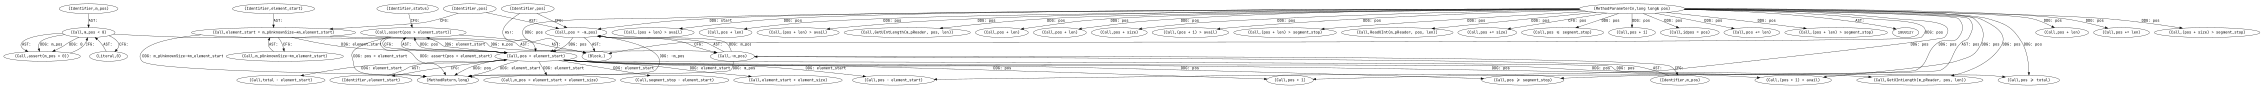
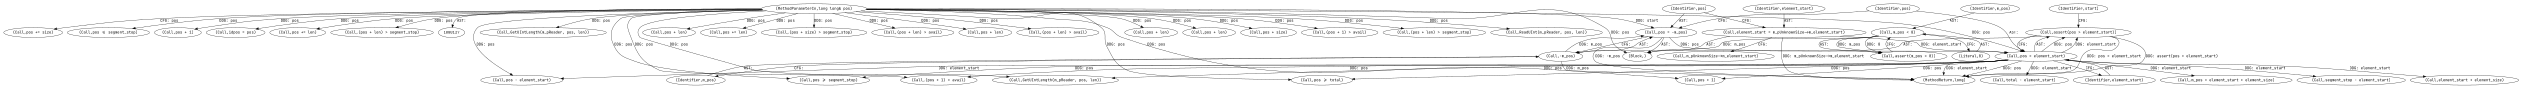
(408, 9) -> (2078, 9)
(1971, 44) -> (623, 44)
(269, 47) -> none
